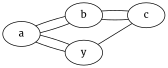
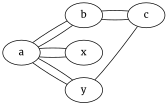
none -> (84, 53)
